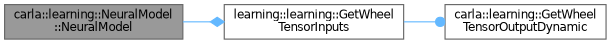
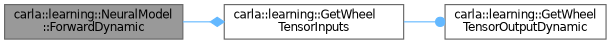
(94, 22) -> (94, 22)
(314, 22) -> (314, 22)
